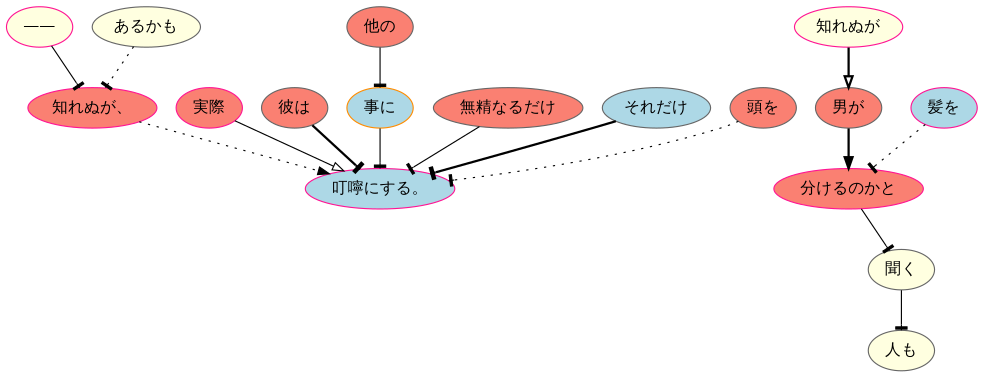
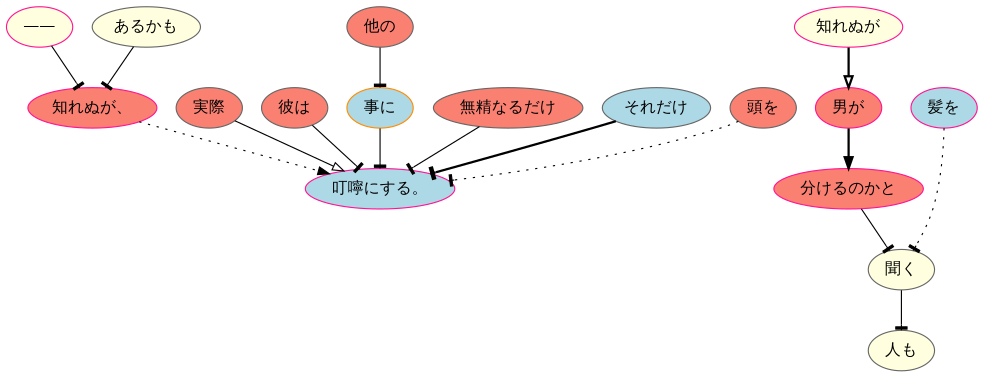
(121, 65) -> (121, 65)
(209, 108) -> (209, 108)
(849, 108) -> (849, 108)
(334, 145) -> (334, 145)
(900, 145) -> (938, 189)
